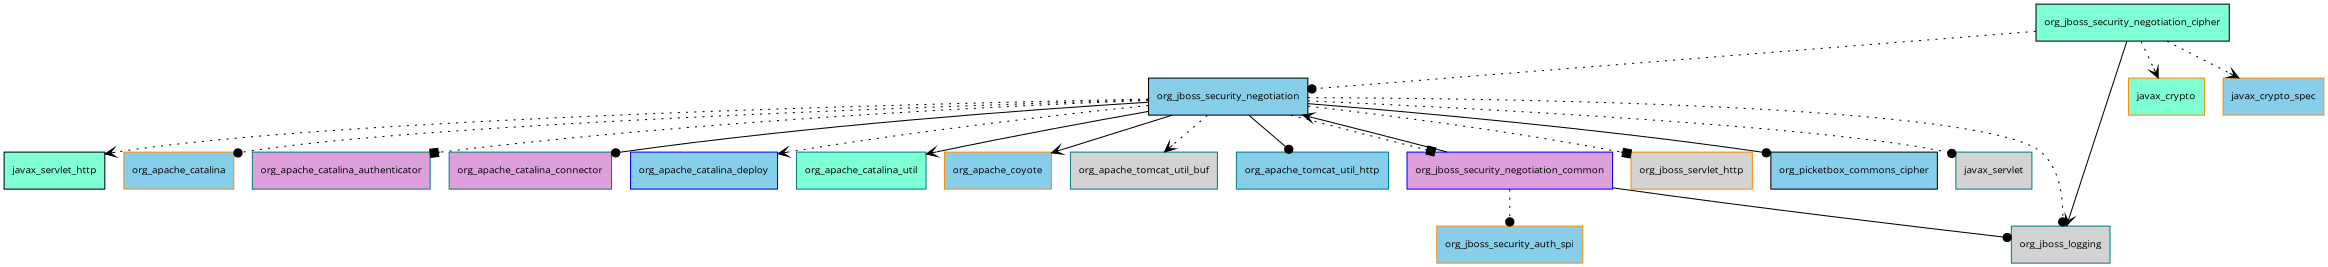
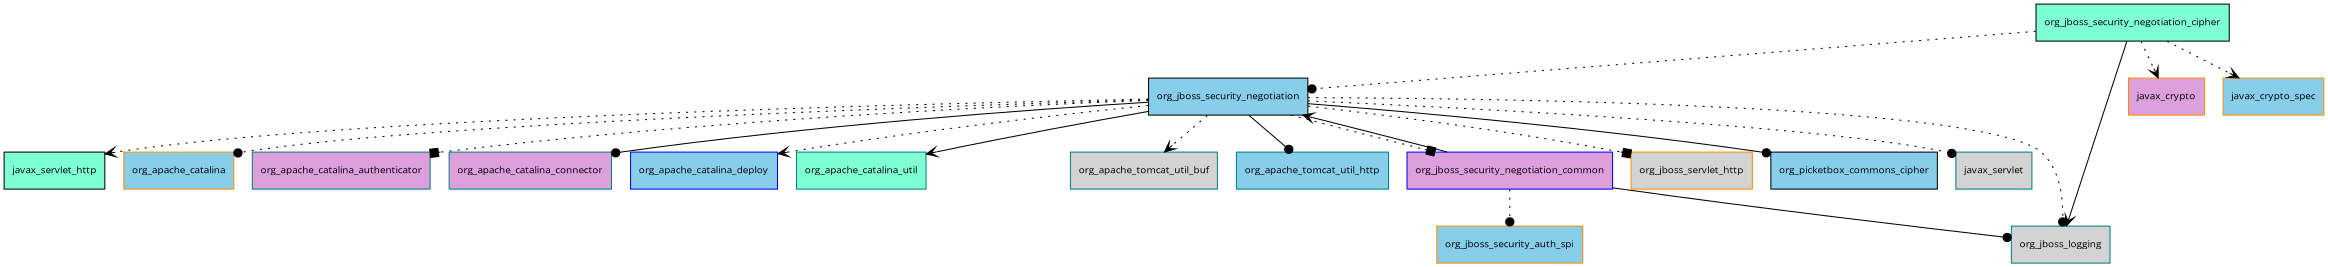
(2167, 97) -> (2167, 97)
(998, 171) -> none
